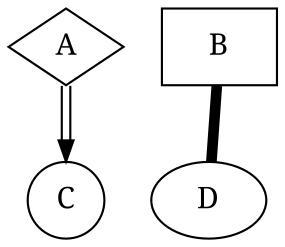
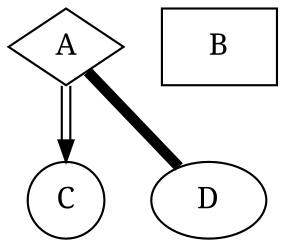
(214, 124) -> (133, 119)
